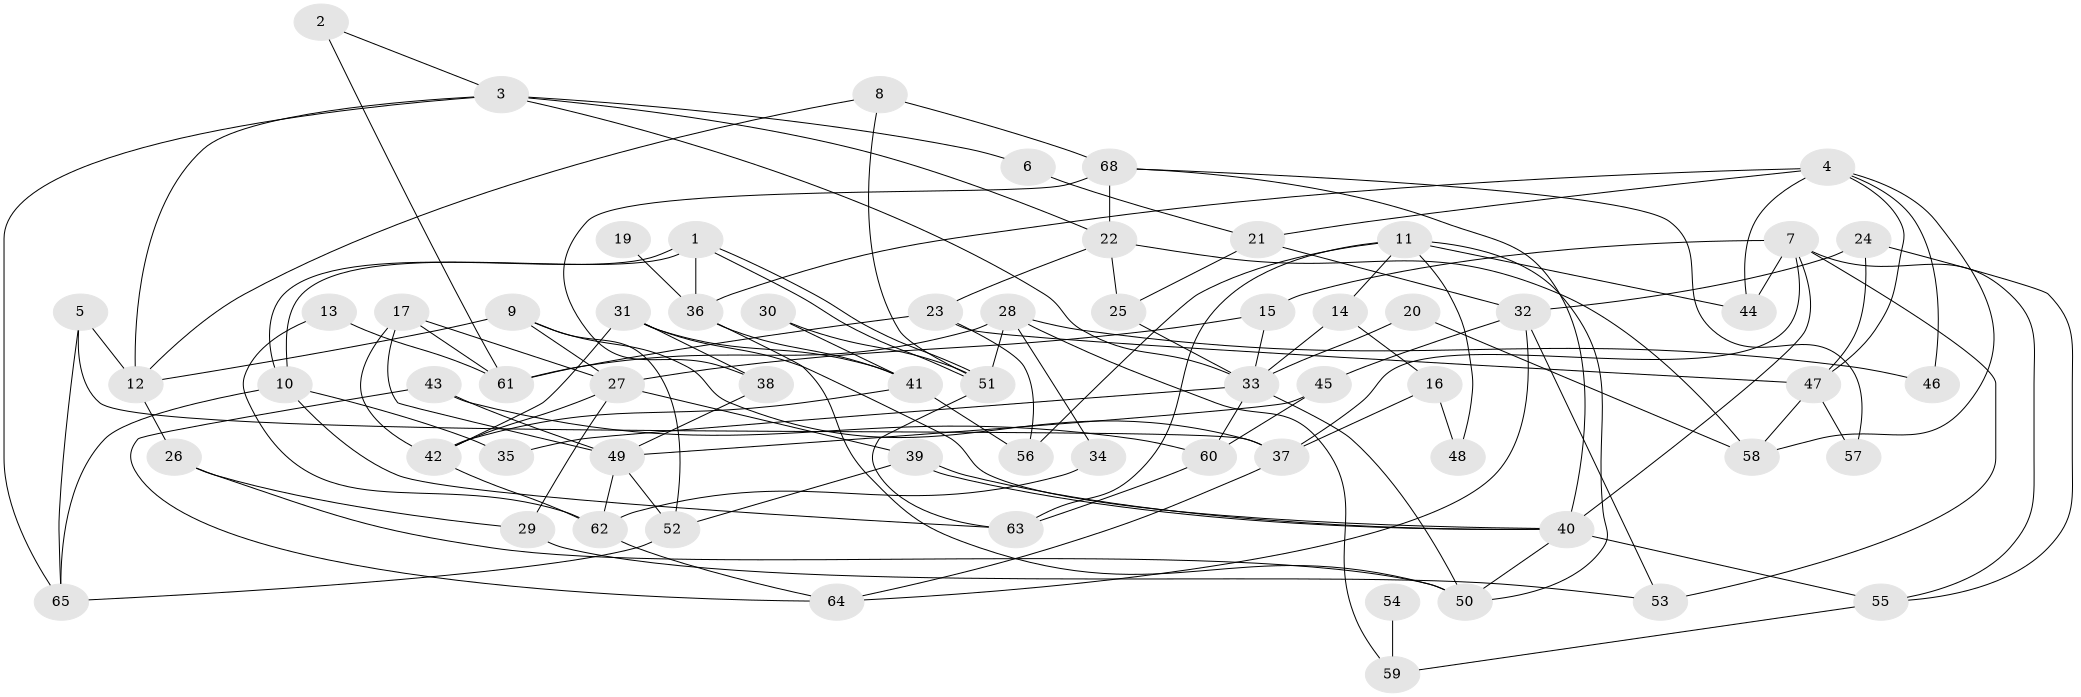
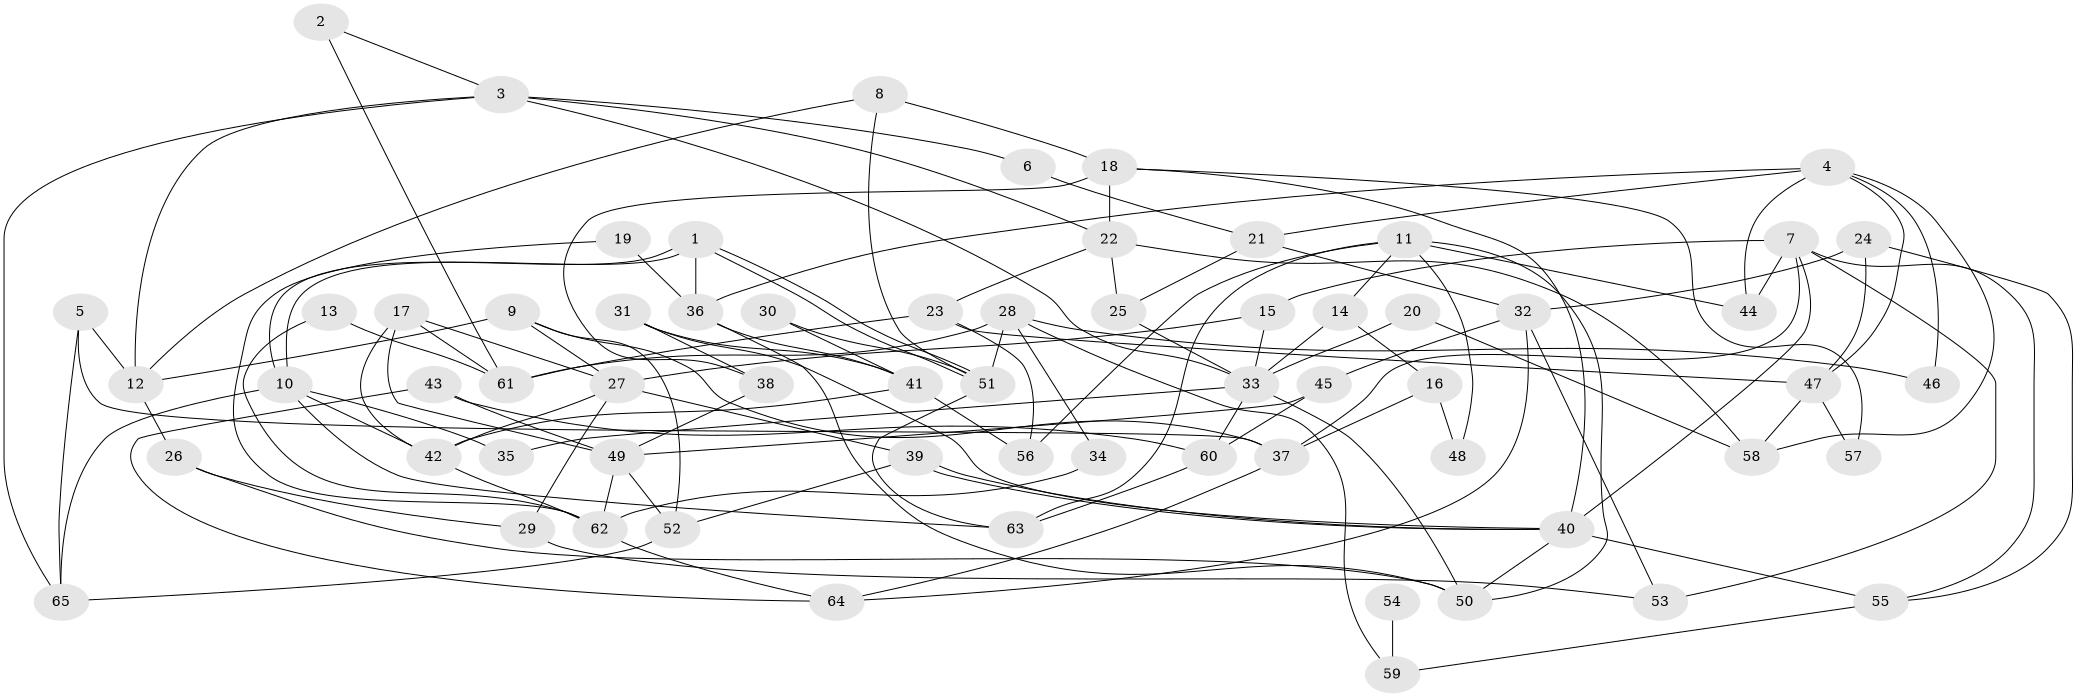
(1110, 167) -> (1110, 167)
none -> (237, 380)
(544, 402) -> (354, 418)
